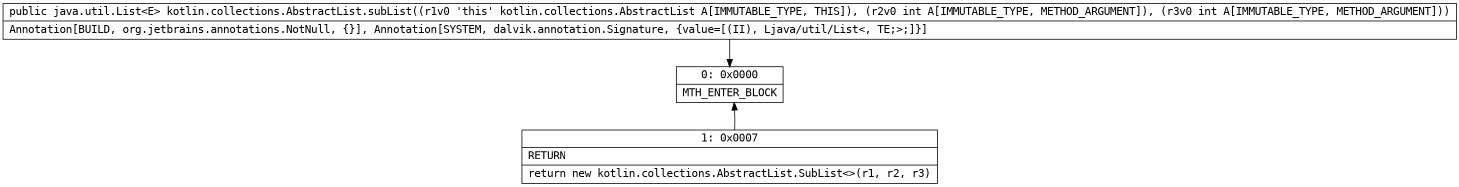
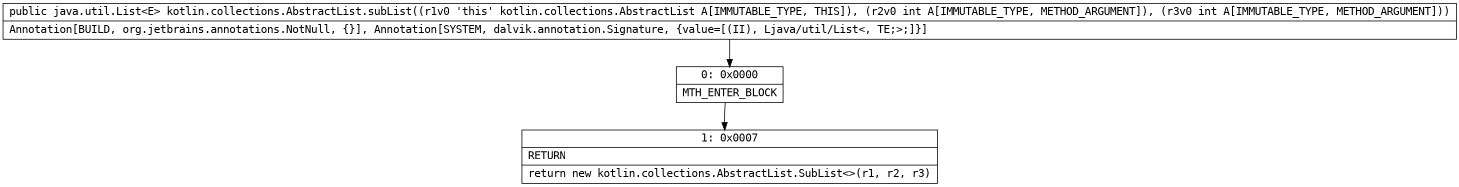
(735, 120) -> (725, 112)
